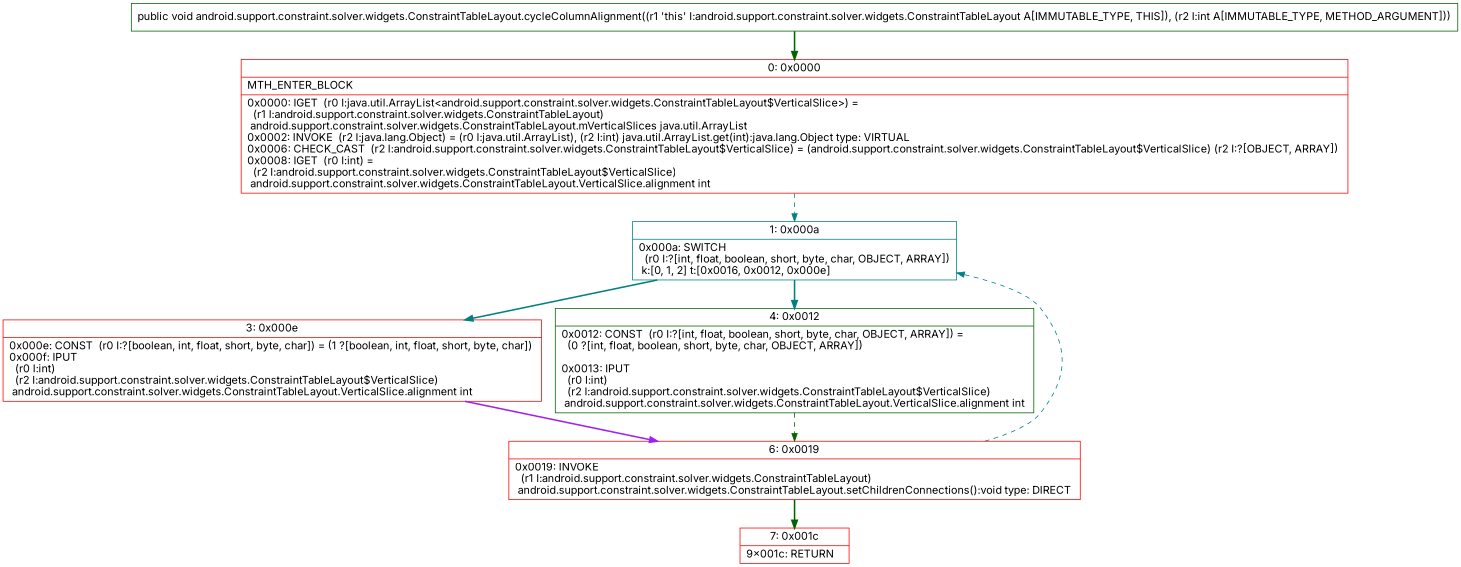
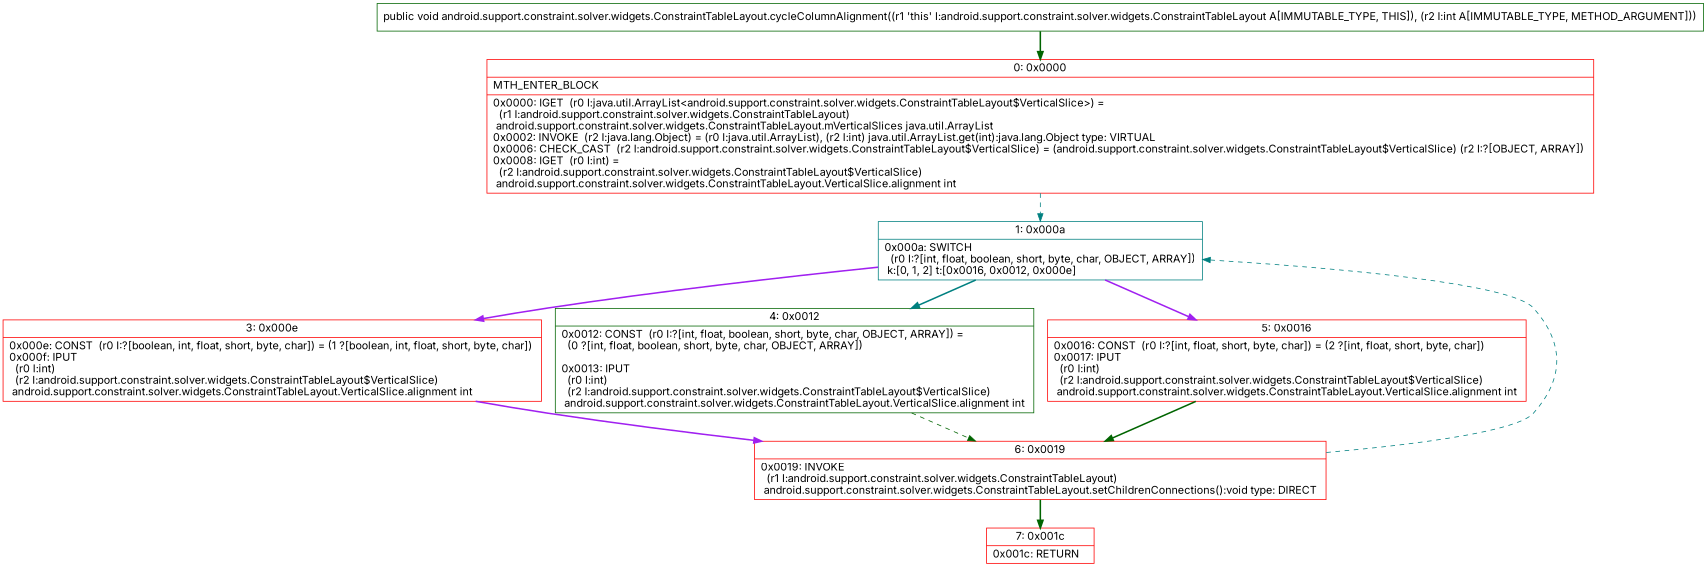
(565, 299) -> (680, 290)
none -> (1287, 361)
(795, 554) -> (1040, 554)
